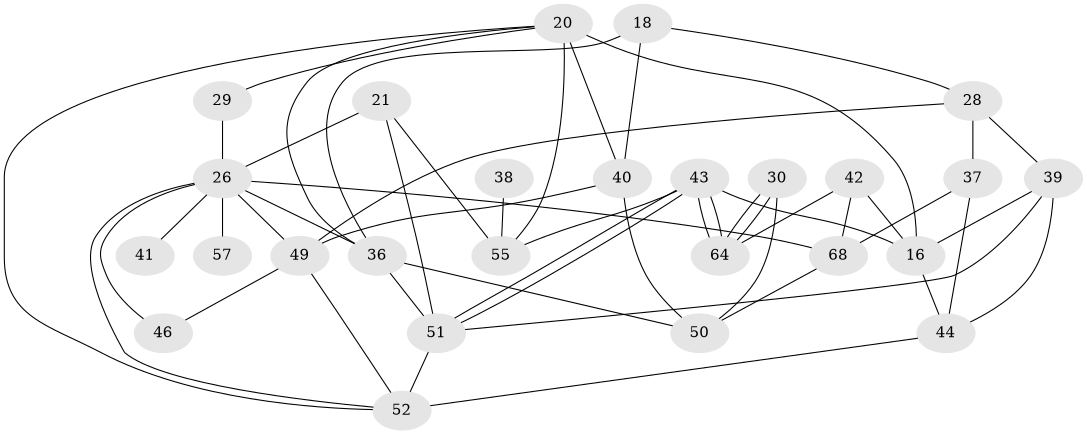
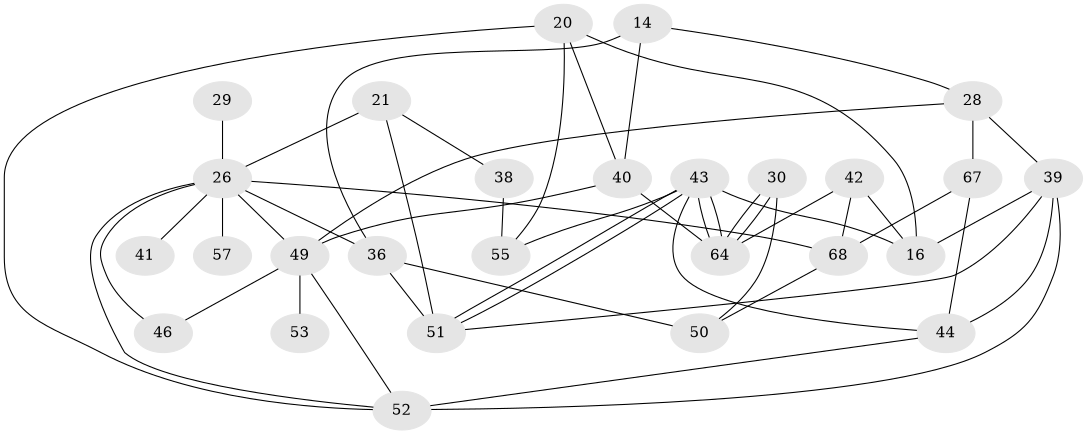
(643, 24) -> (643, 24)
(389, 52) -> none
(308, 81) -> none
(441, 178) -> (443, 140)
(973, 178) -> (973, 178)
(641, 264) -> (670, 216)
(931, 295) -> (762, 310)
none -> (300, 333)
(419, 372) -> (803, 391)
